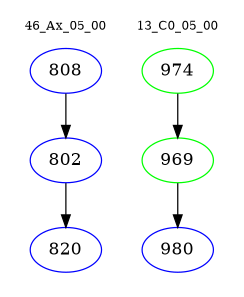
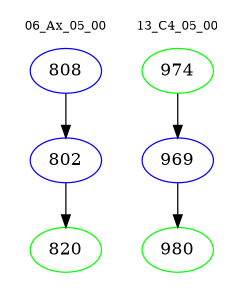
(66, 27) -> (66, 27)
(178, 27) -> (178, 27)
(178, 160) -> (178, 160)
(66, 250) -> (66, 250)
(178, 250) -> (178, 250)
